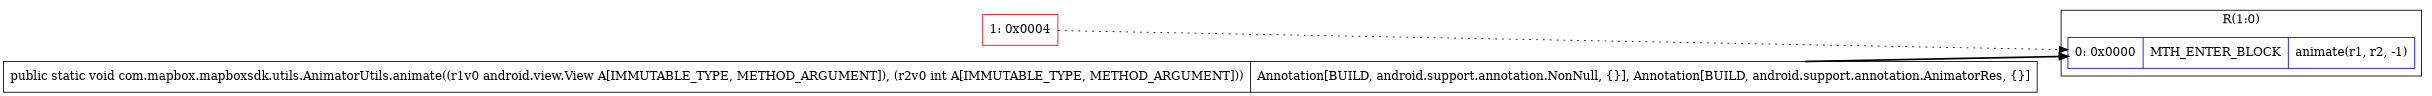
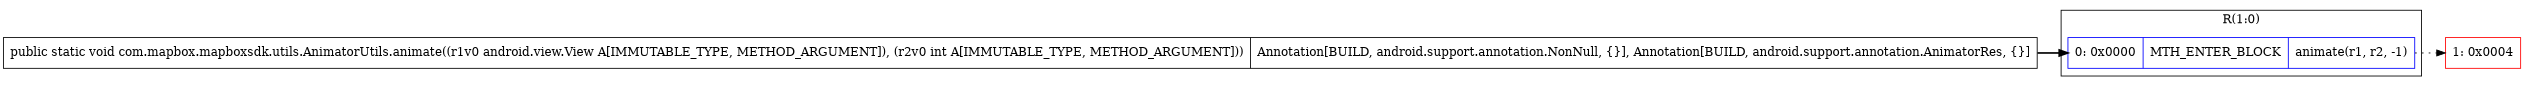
(1559, 40) -> (2427, 53)
